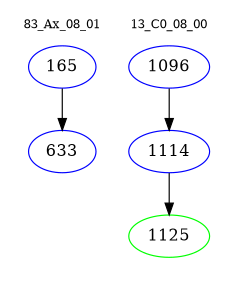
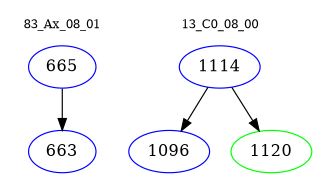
(62, 67) -> (62, 67)
(169, 104) -> (198, 104)
(62, 152) -> (62, 152)
(169, 236) -> (271, 152)
